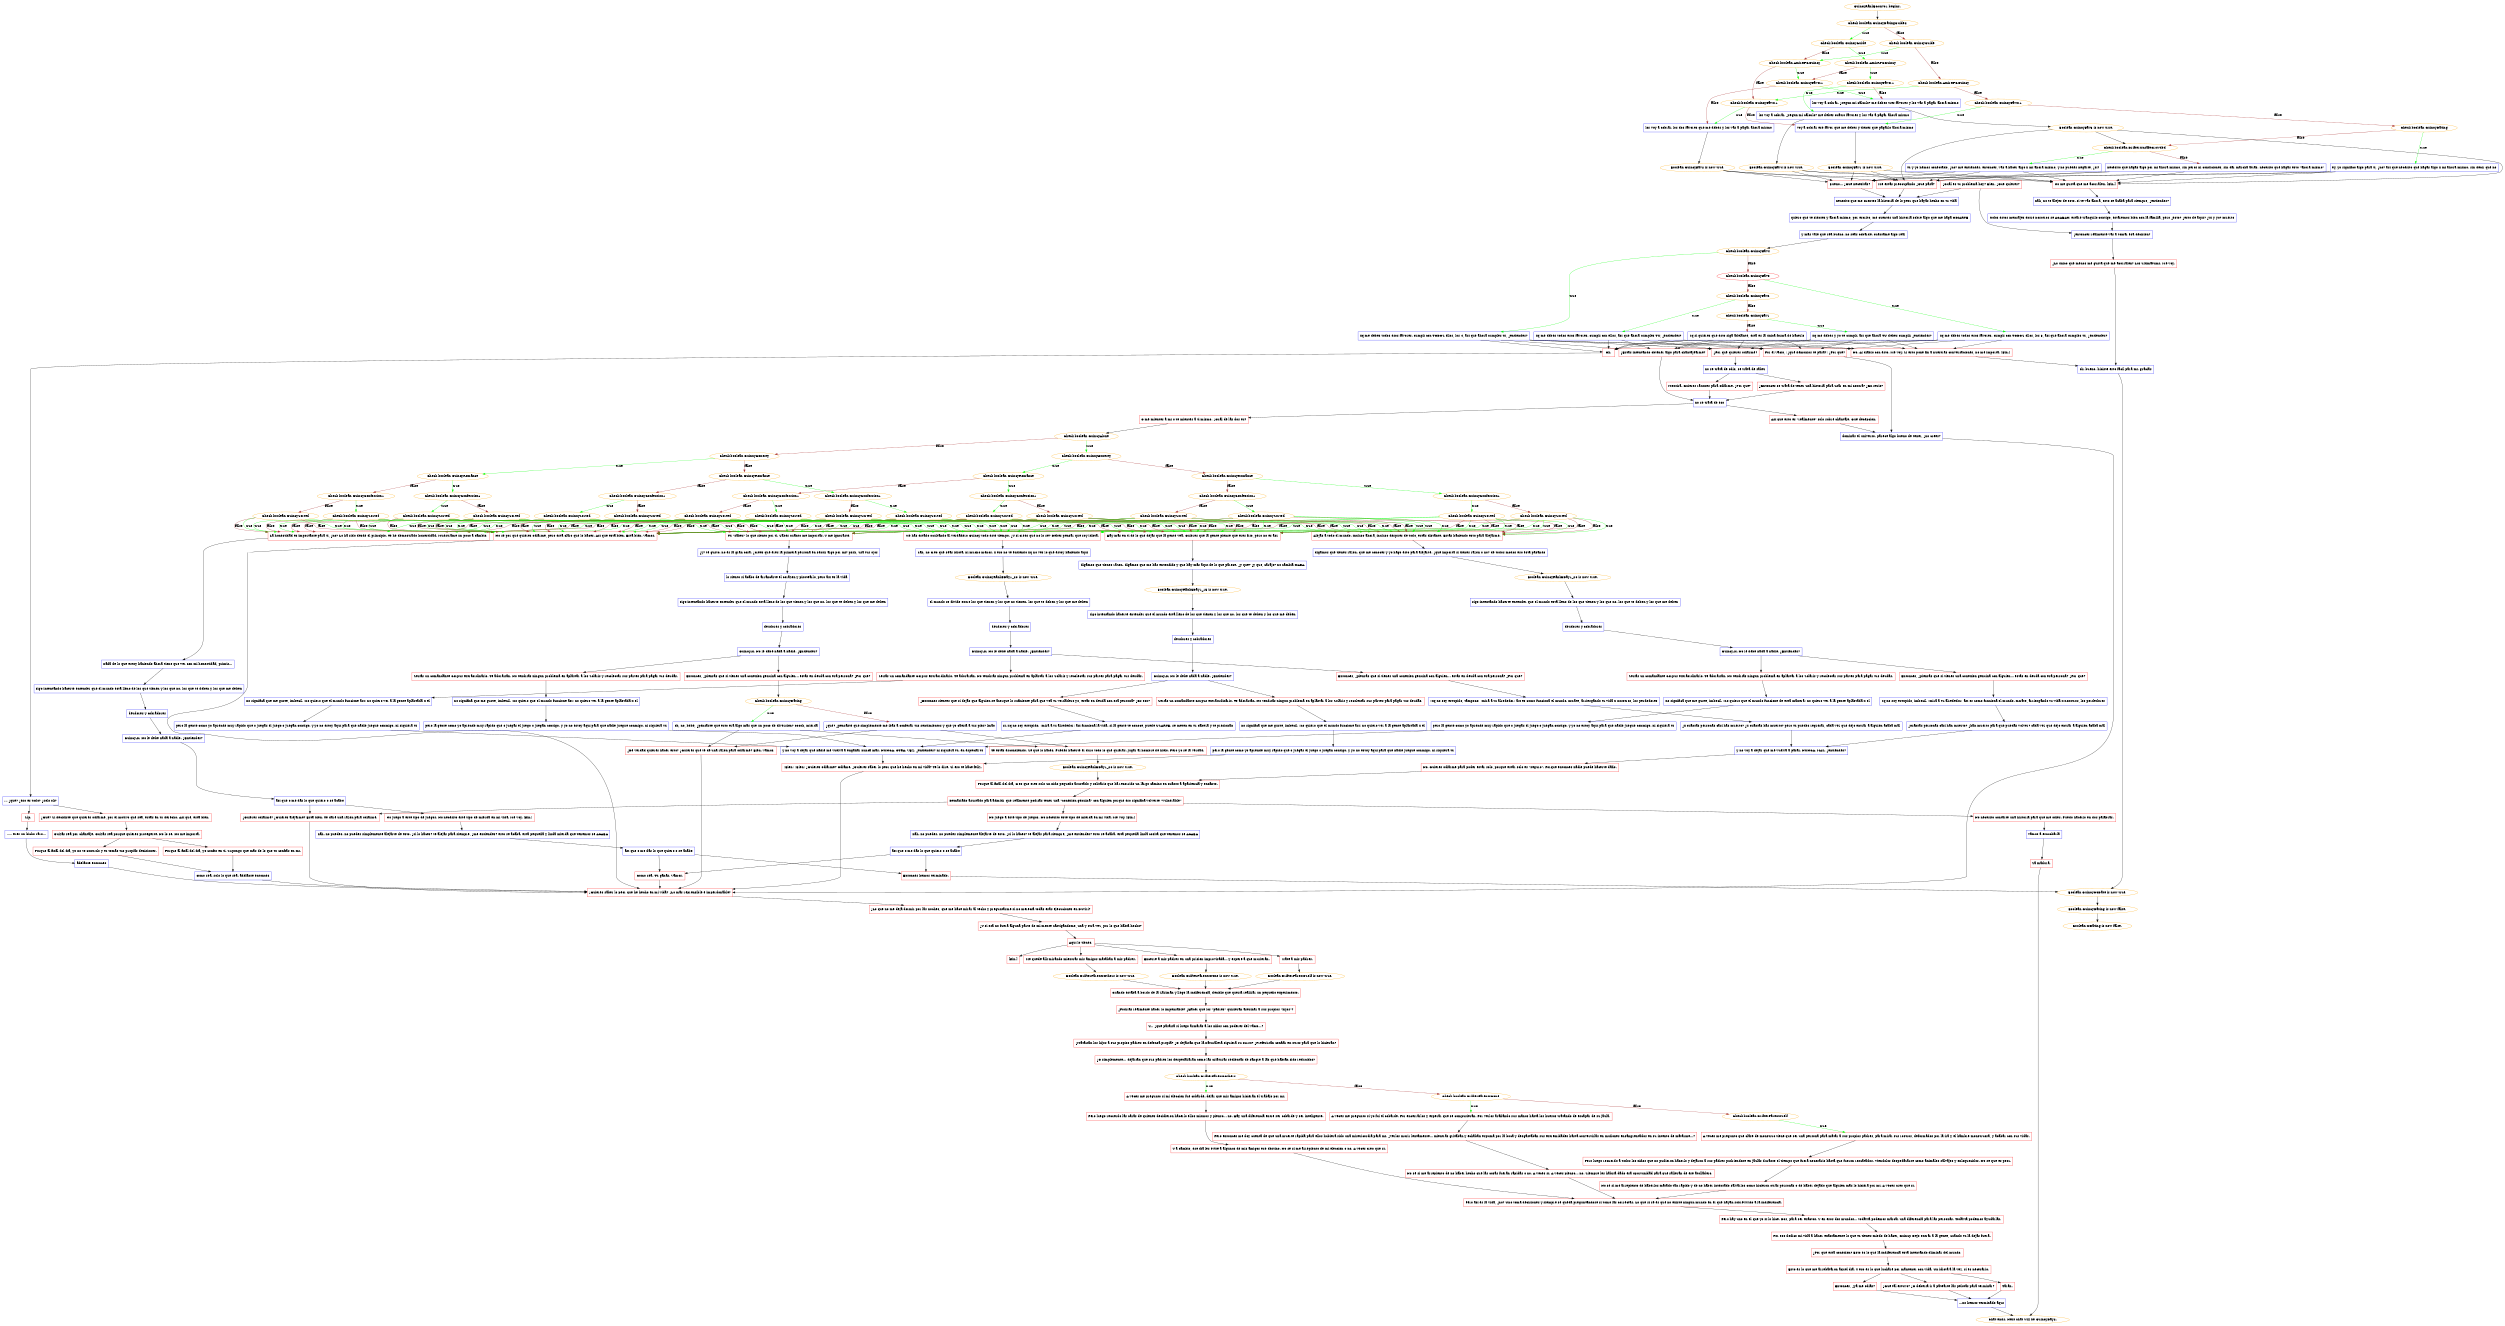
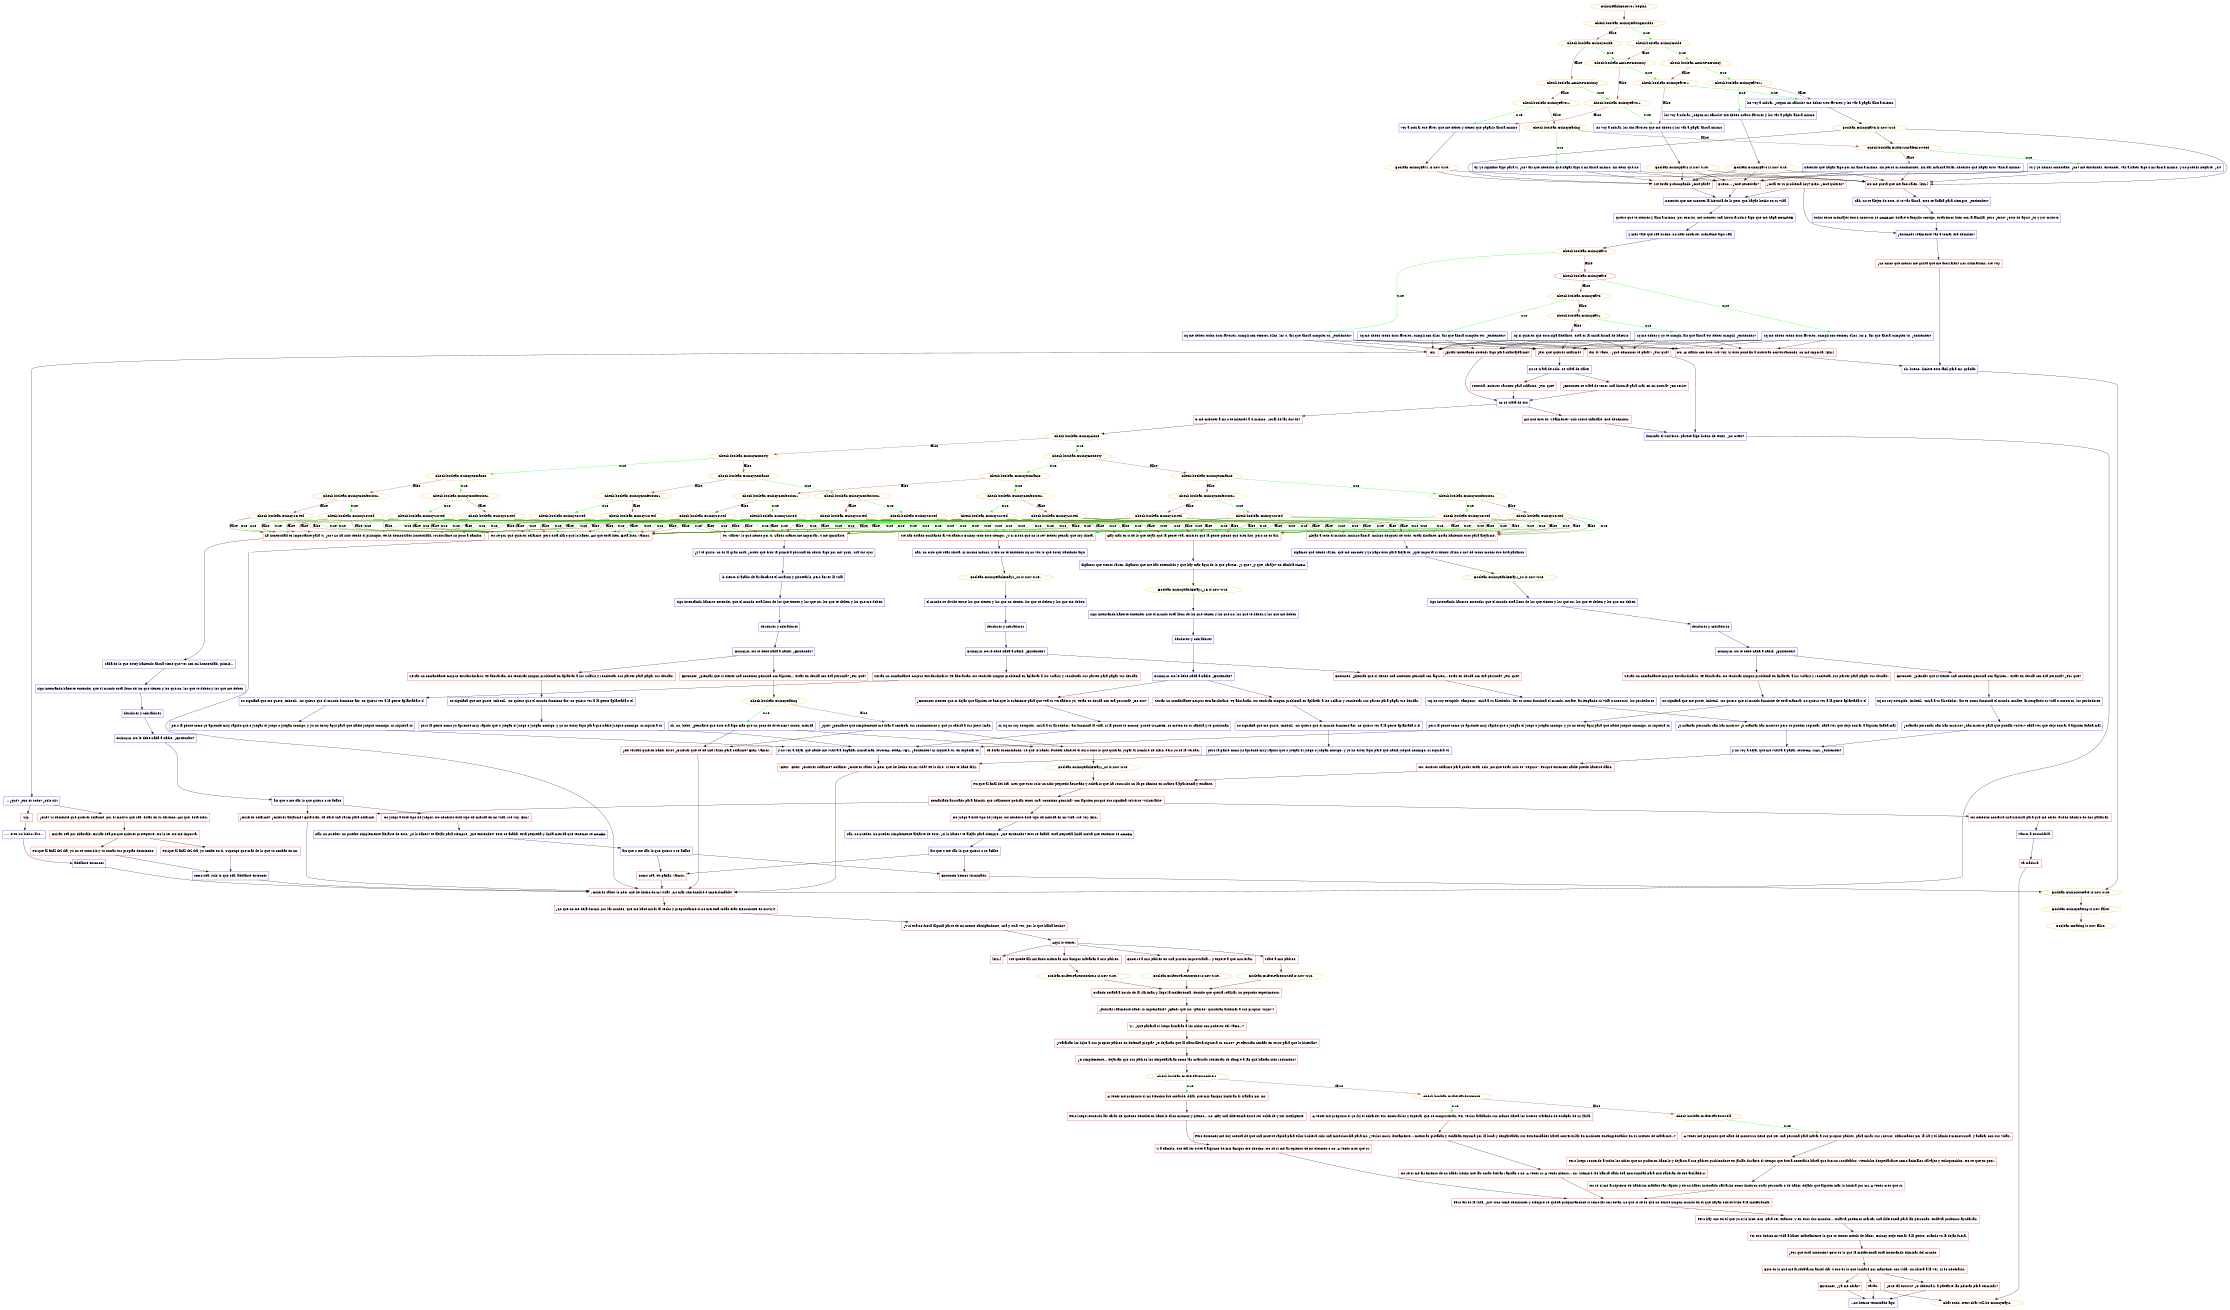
(1853, 175) -> none
(2001, 1311) -> (1910, 1296)
